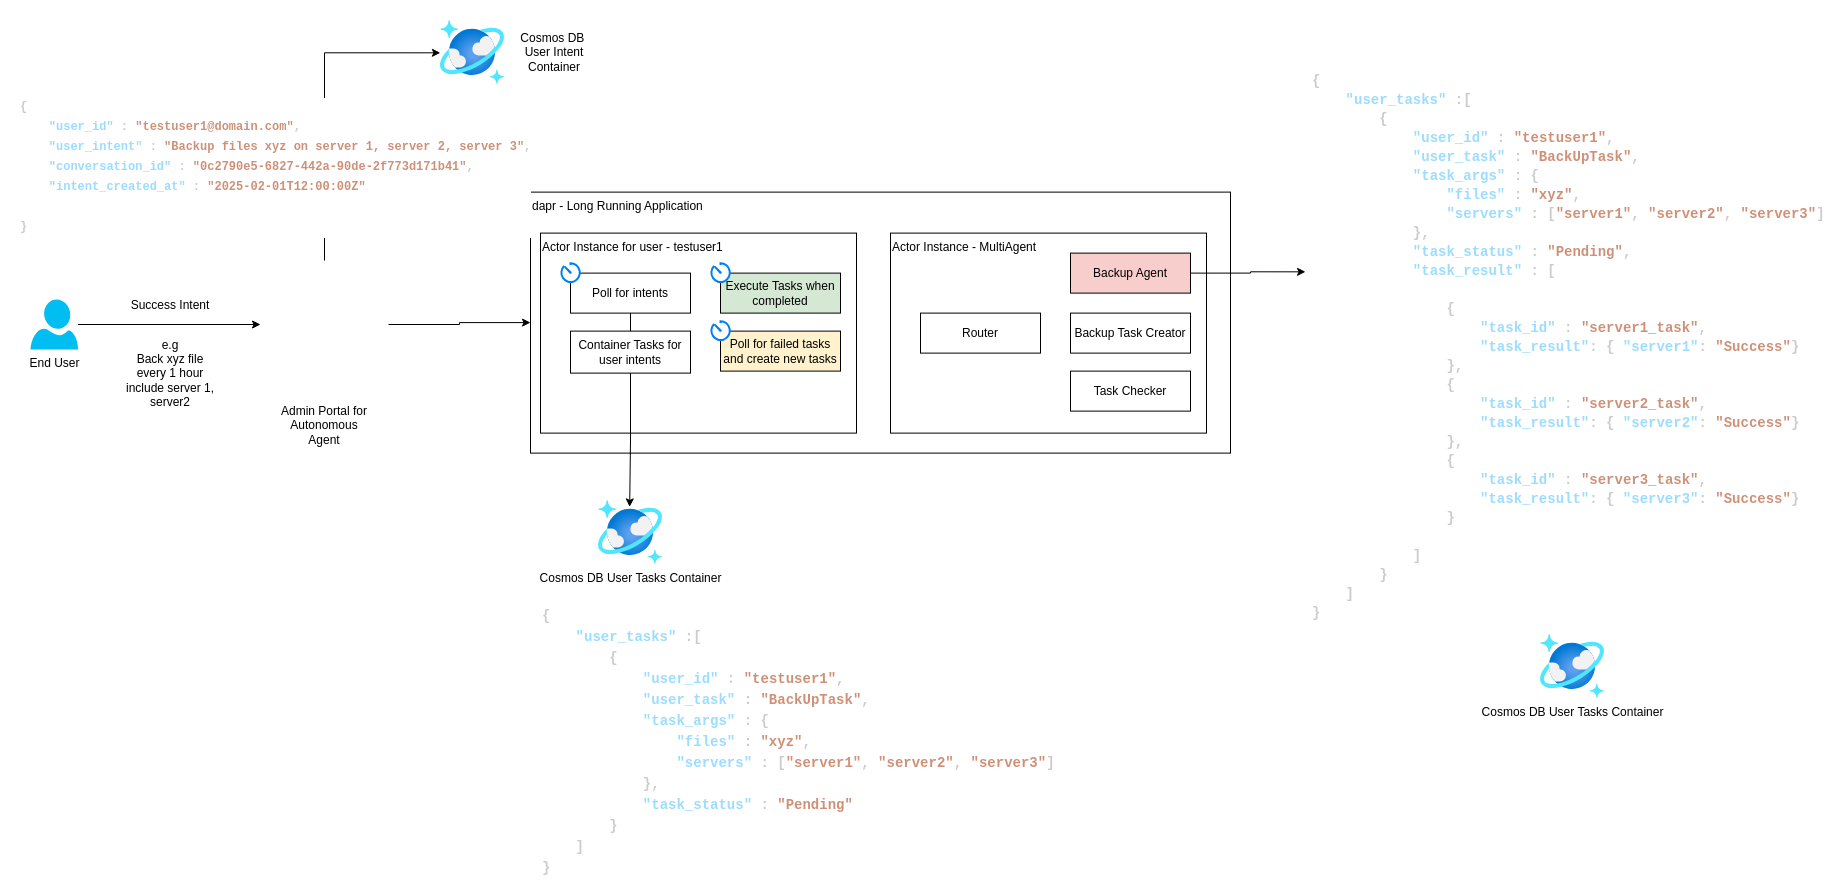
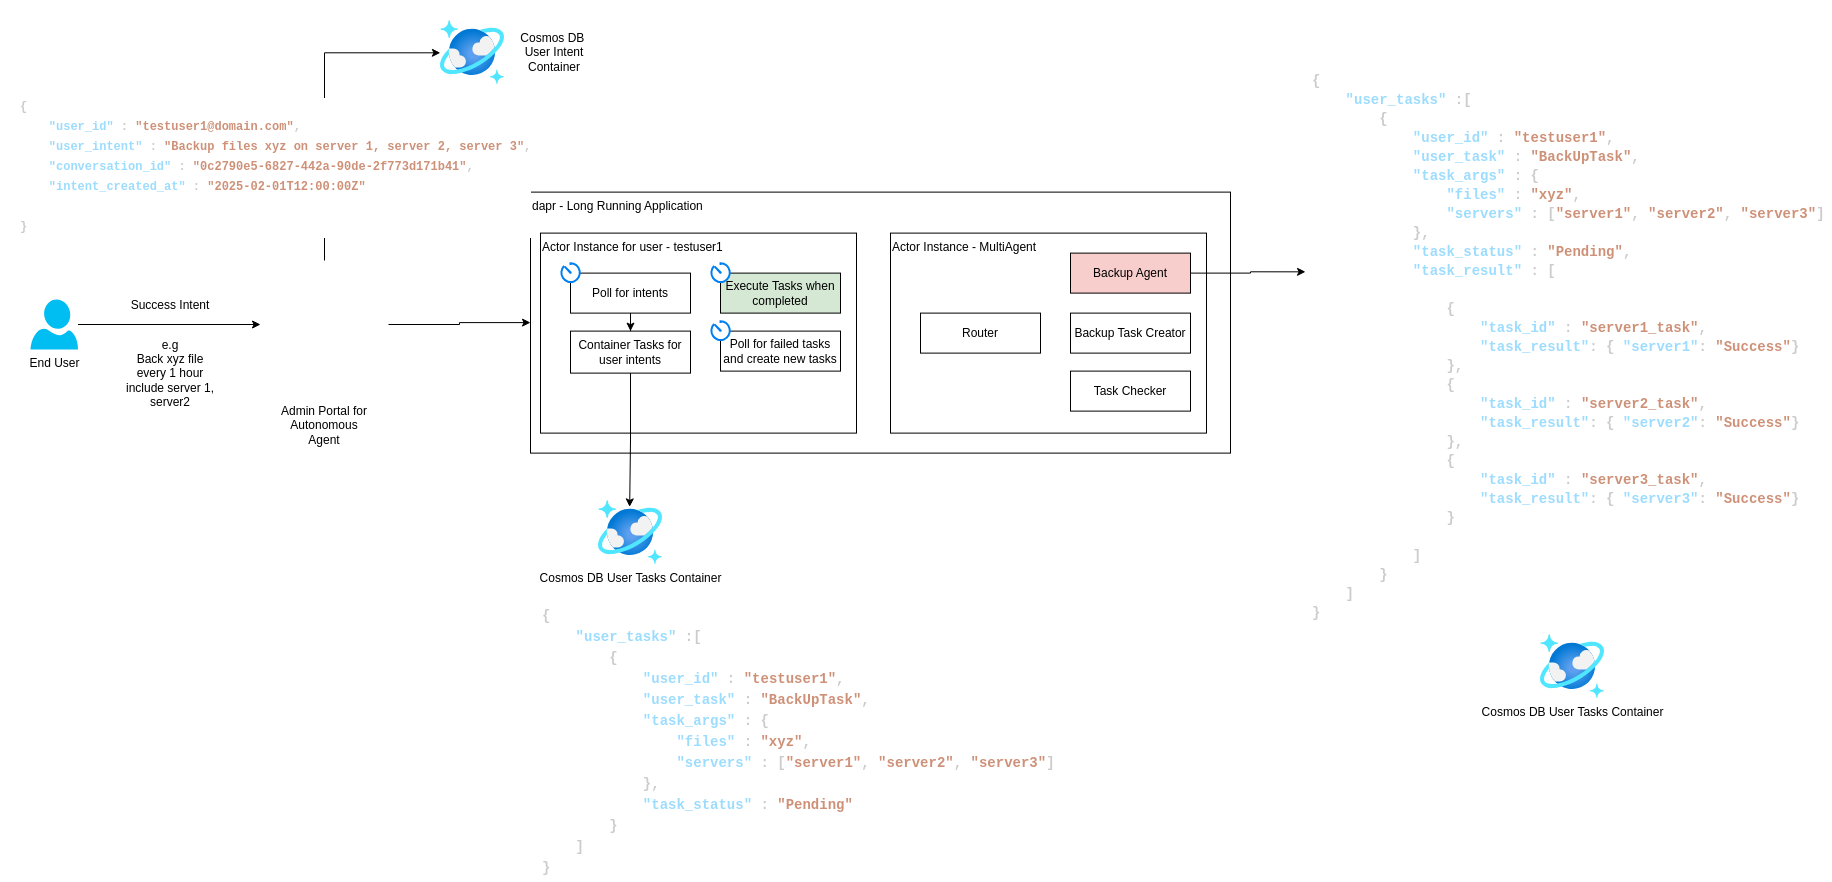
(631, 325) -> (631, 323)
(781, 351) -> (781, 351)
